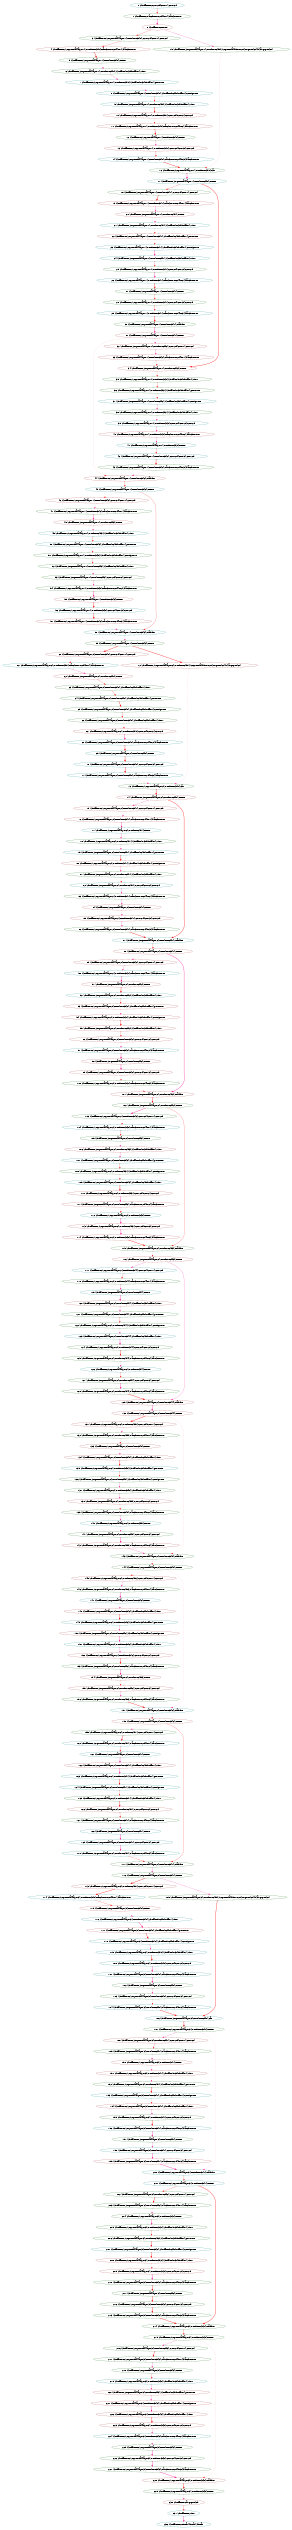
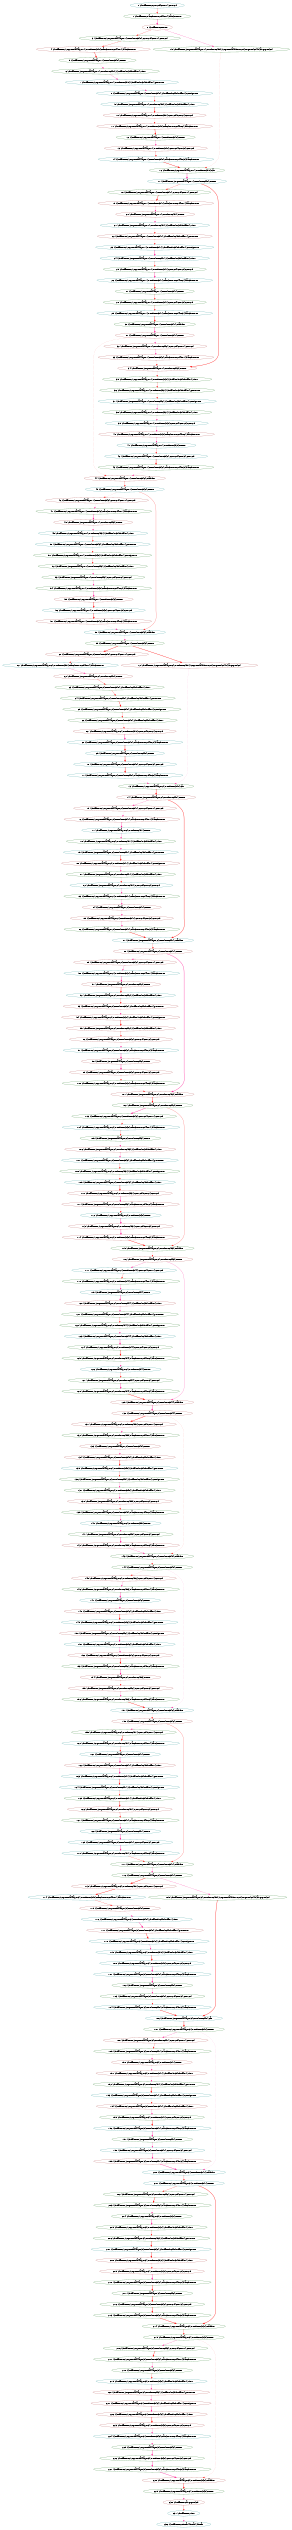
(184, 2518) -> (184, 2518)
